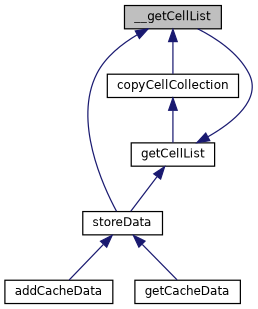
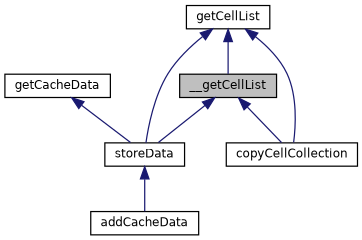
(173, 127) -> (291, 83)
(160, 262) -> (106, 124)
